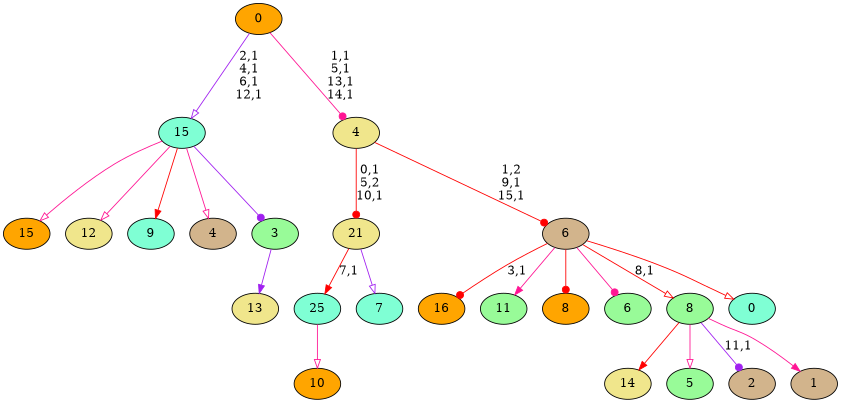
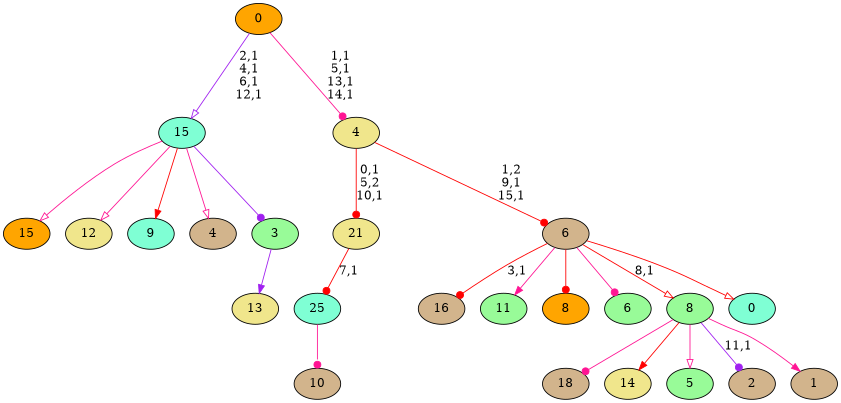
(338, 268) -> (338, 268)
(380, 309) -> none
(442, 309) -> (442, 309)
(317, 342) -> (317, 342)
(317, 384) -> (317, 384)
none -> (566, 384)
